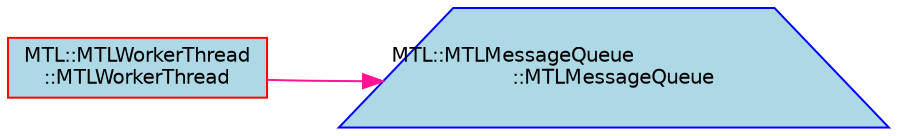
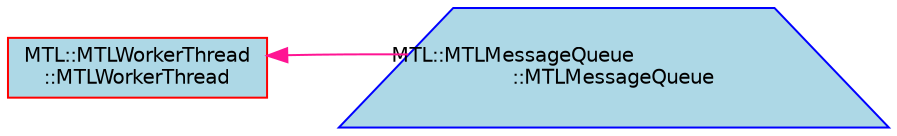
(315, 81) -> (348, 54)
